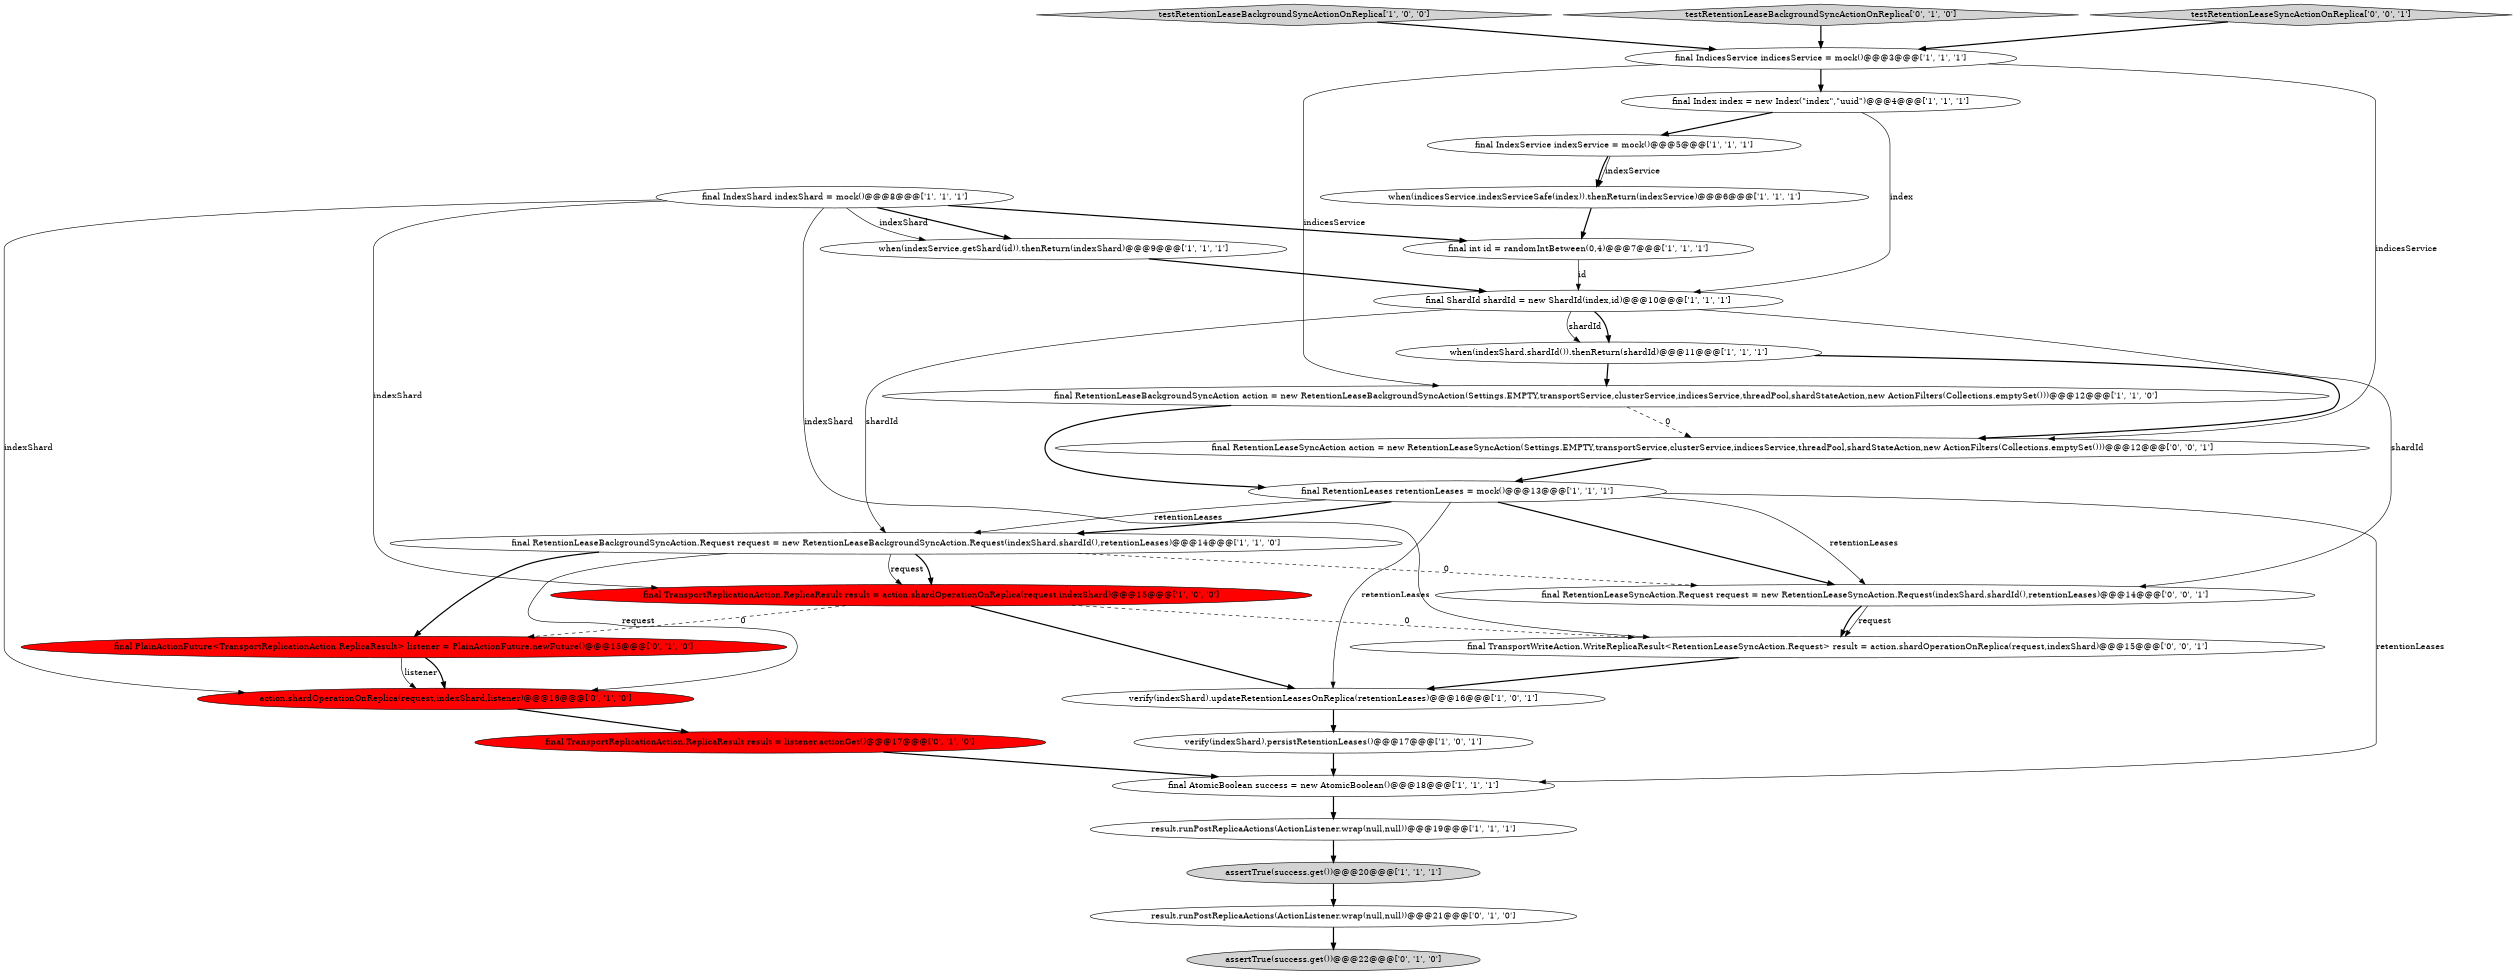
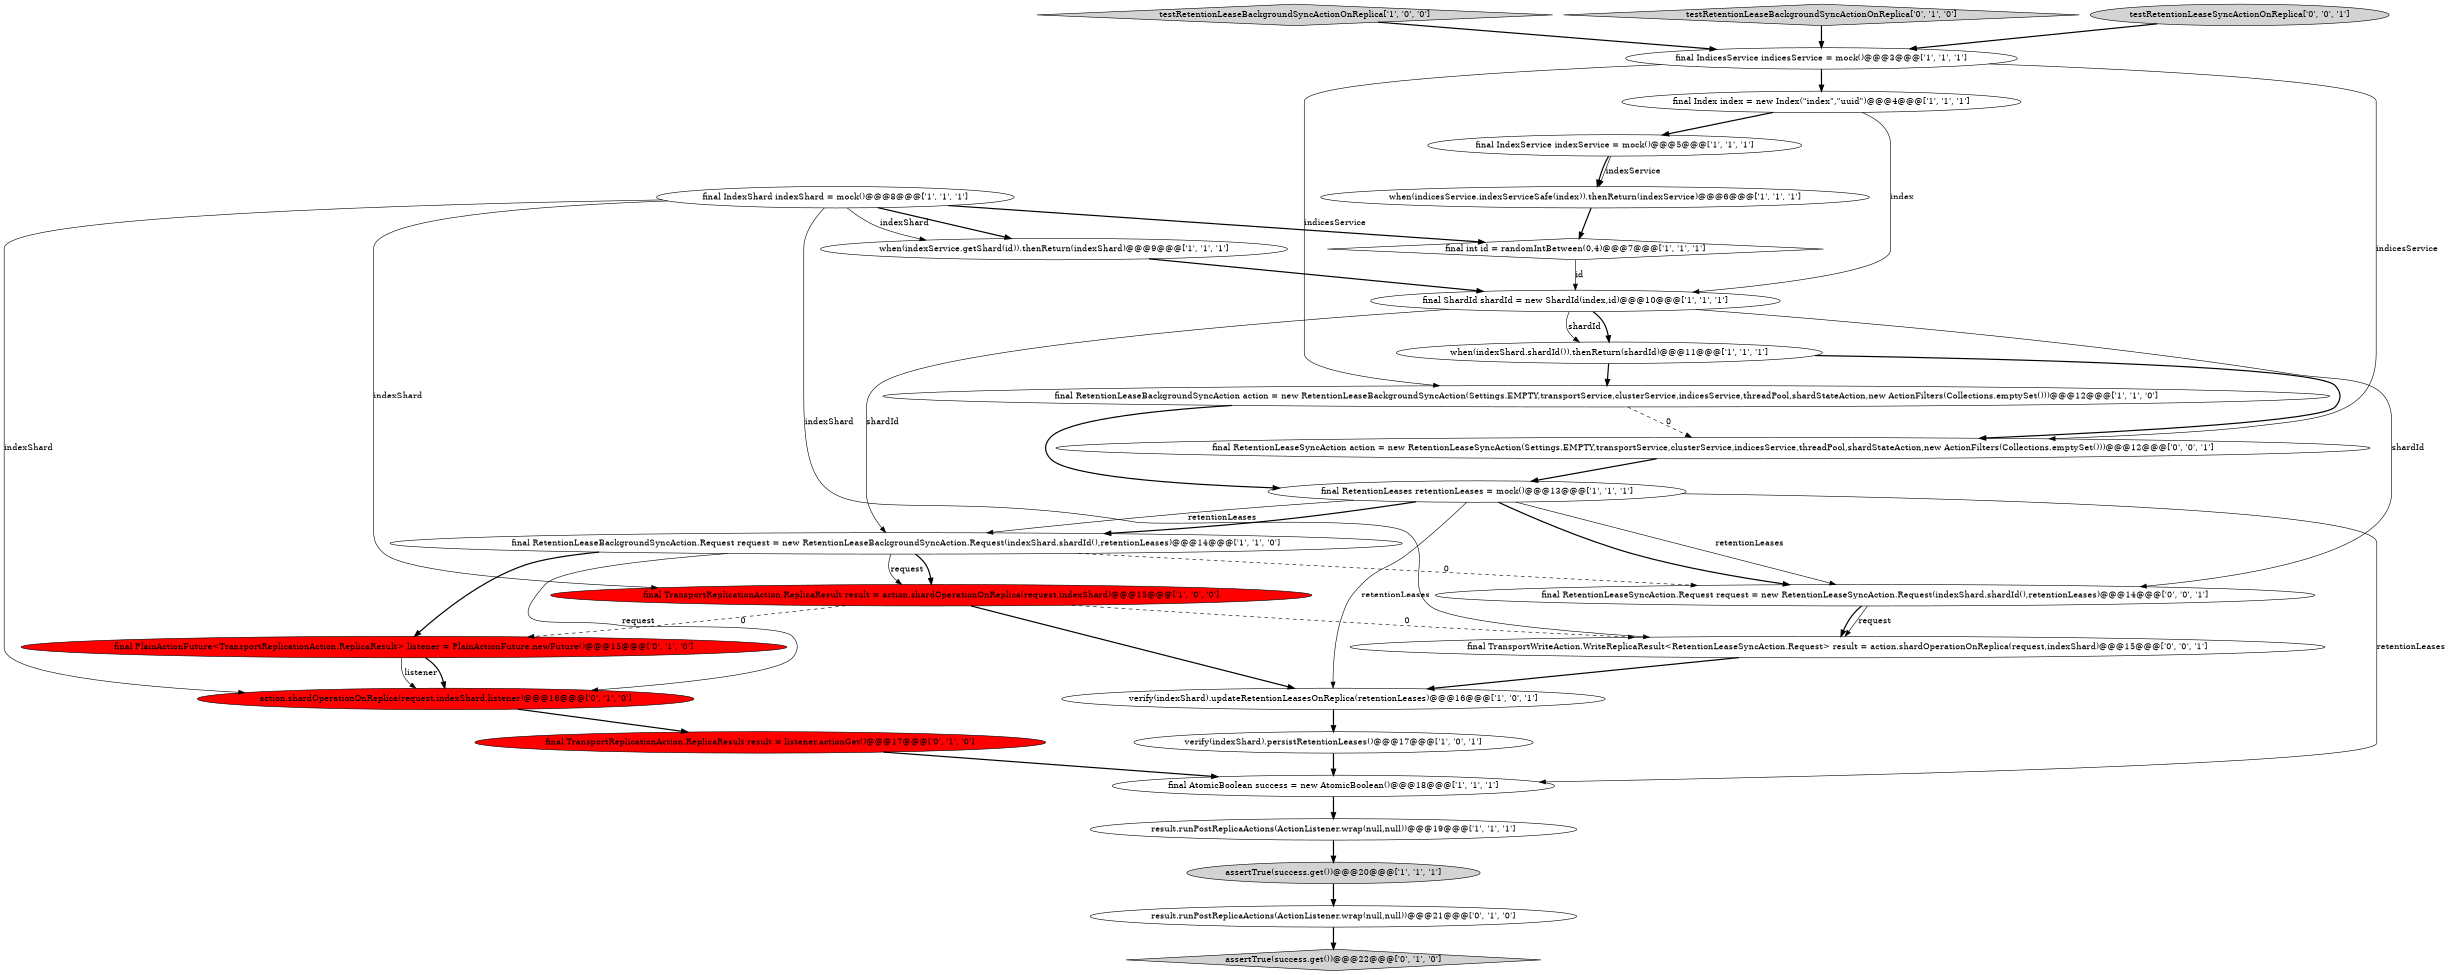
(2301, 15) -> (2240, 15)
(1578, 249) -> (1575, 249)
(1333, 960) -> (1333, 960)
